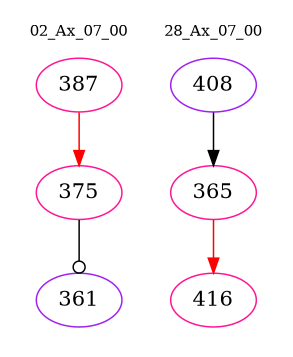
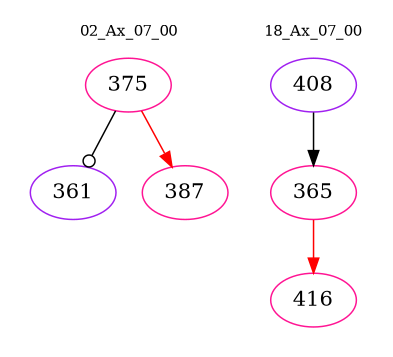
(214, 32) -> (314, 32)
(79, 132) -> (153, 132)
